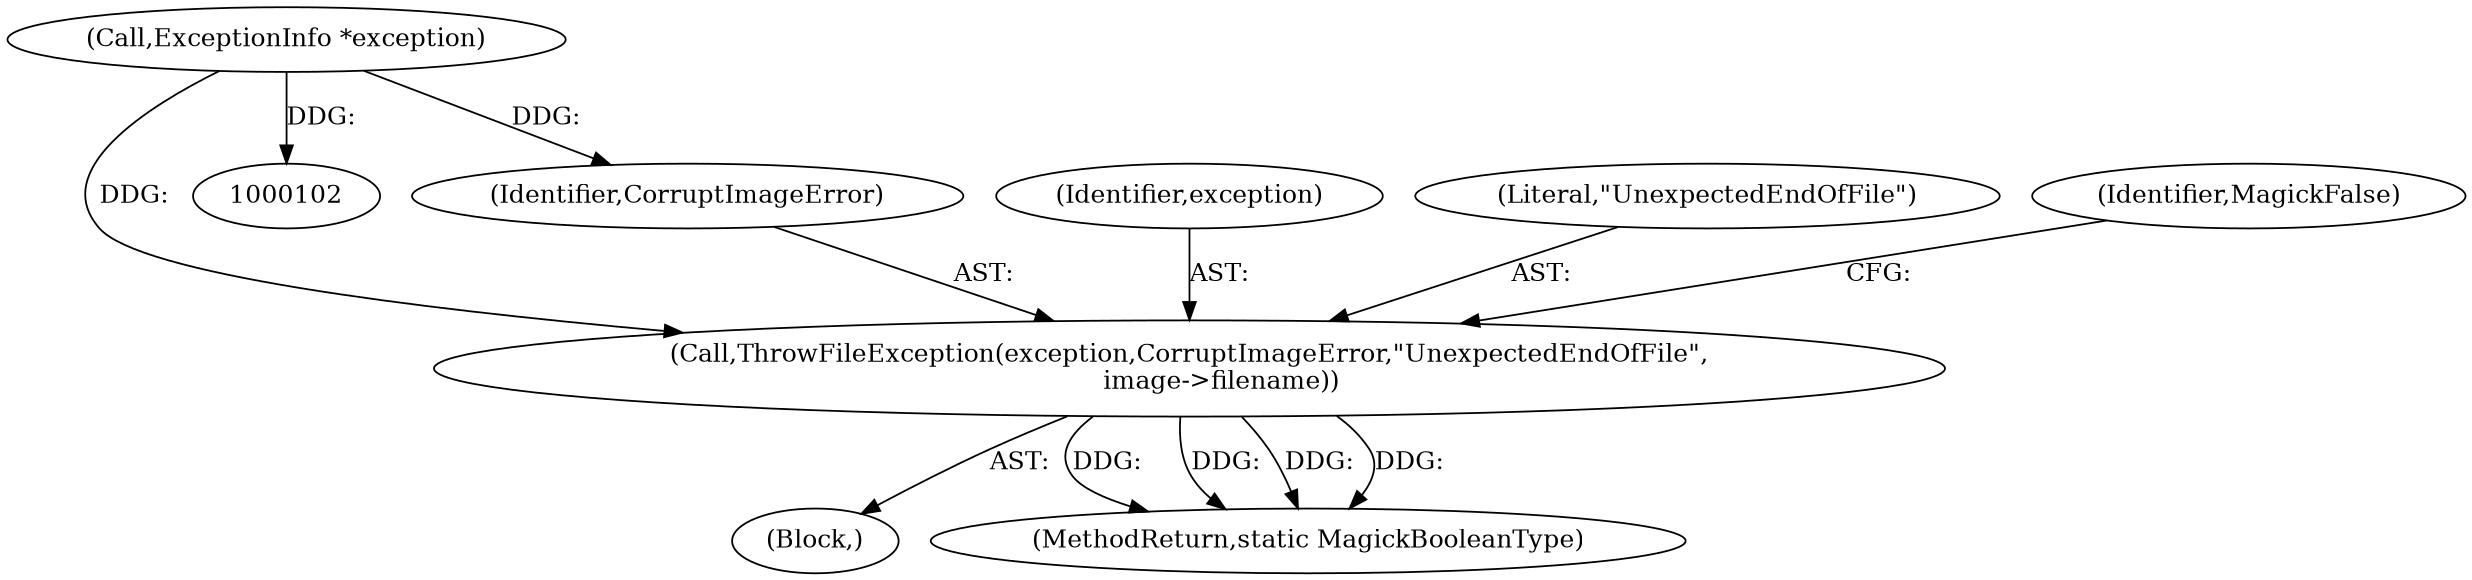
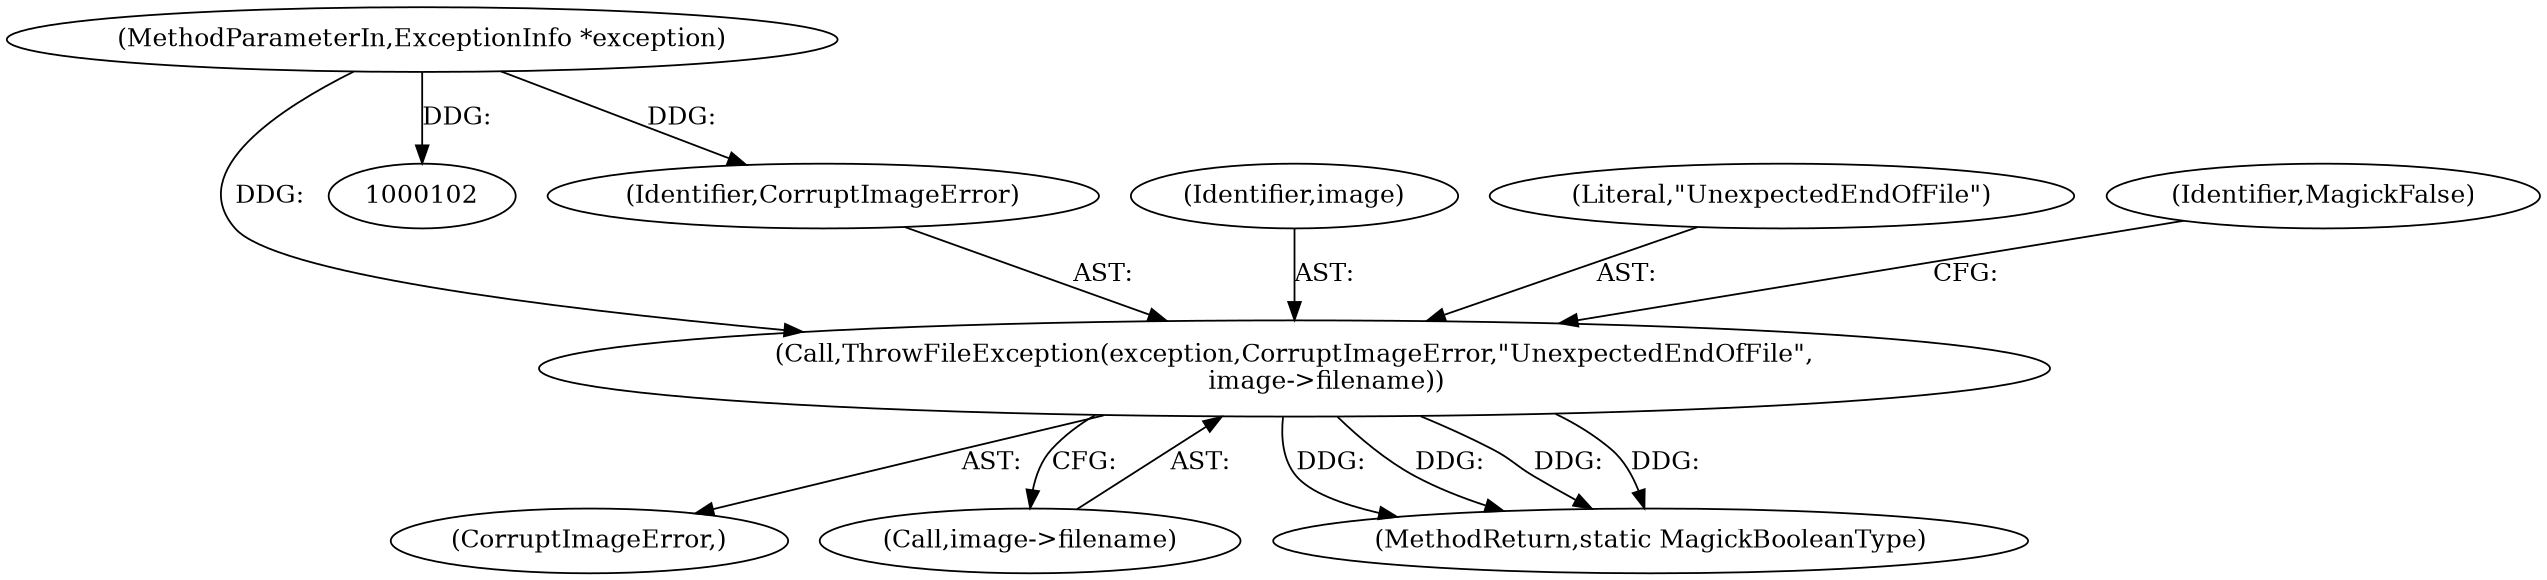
(287, 40) -> (422, 40)
(1189, 196) -> (1295, 196)
(815, 541) -> (589, 541)
none -> (1030, 541)
